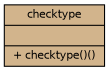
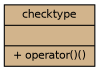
(54, 56) -> (50, 56)
